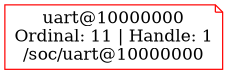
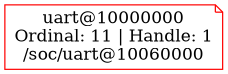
(114, 37) -> (114, 37)
